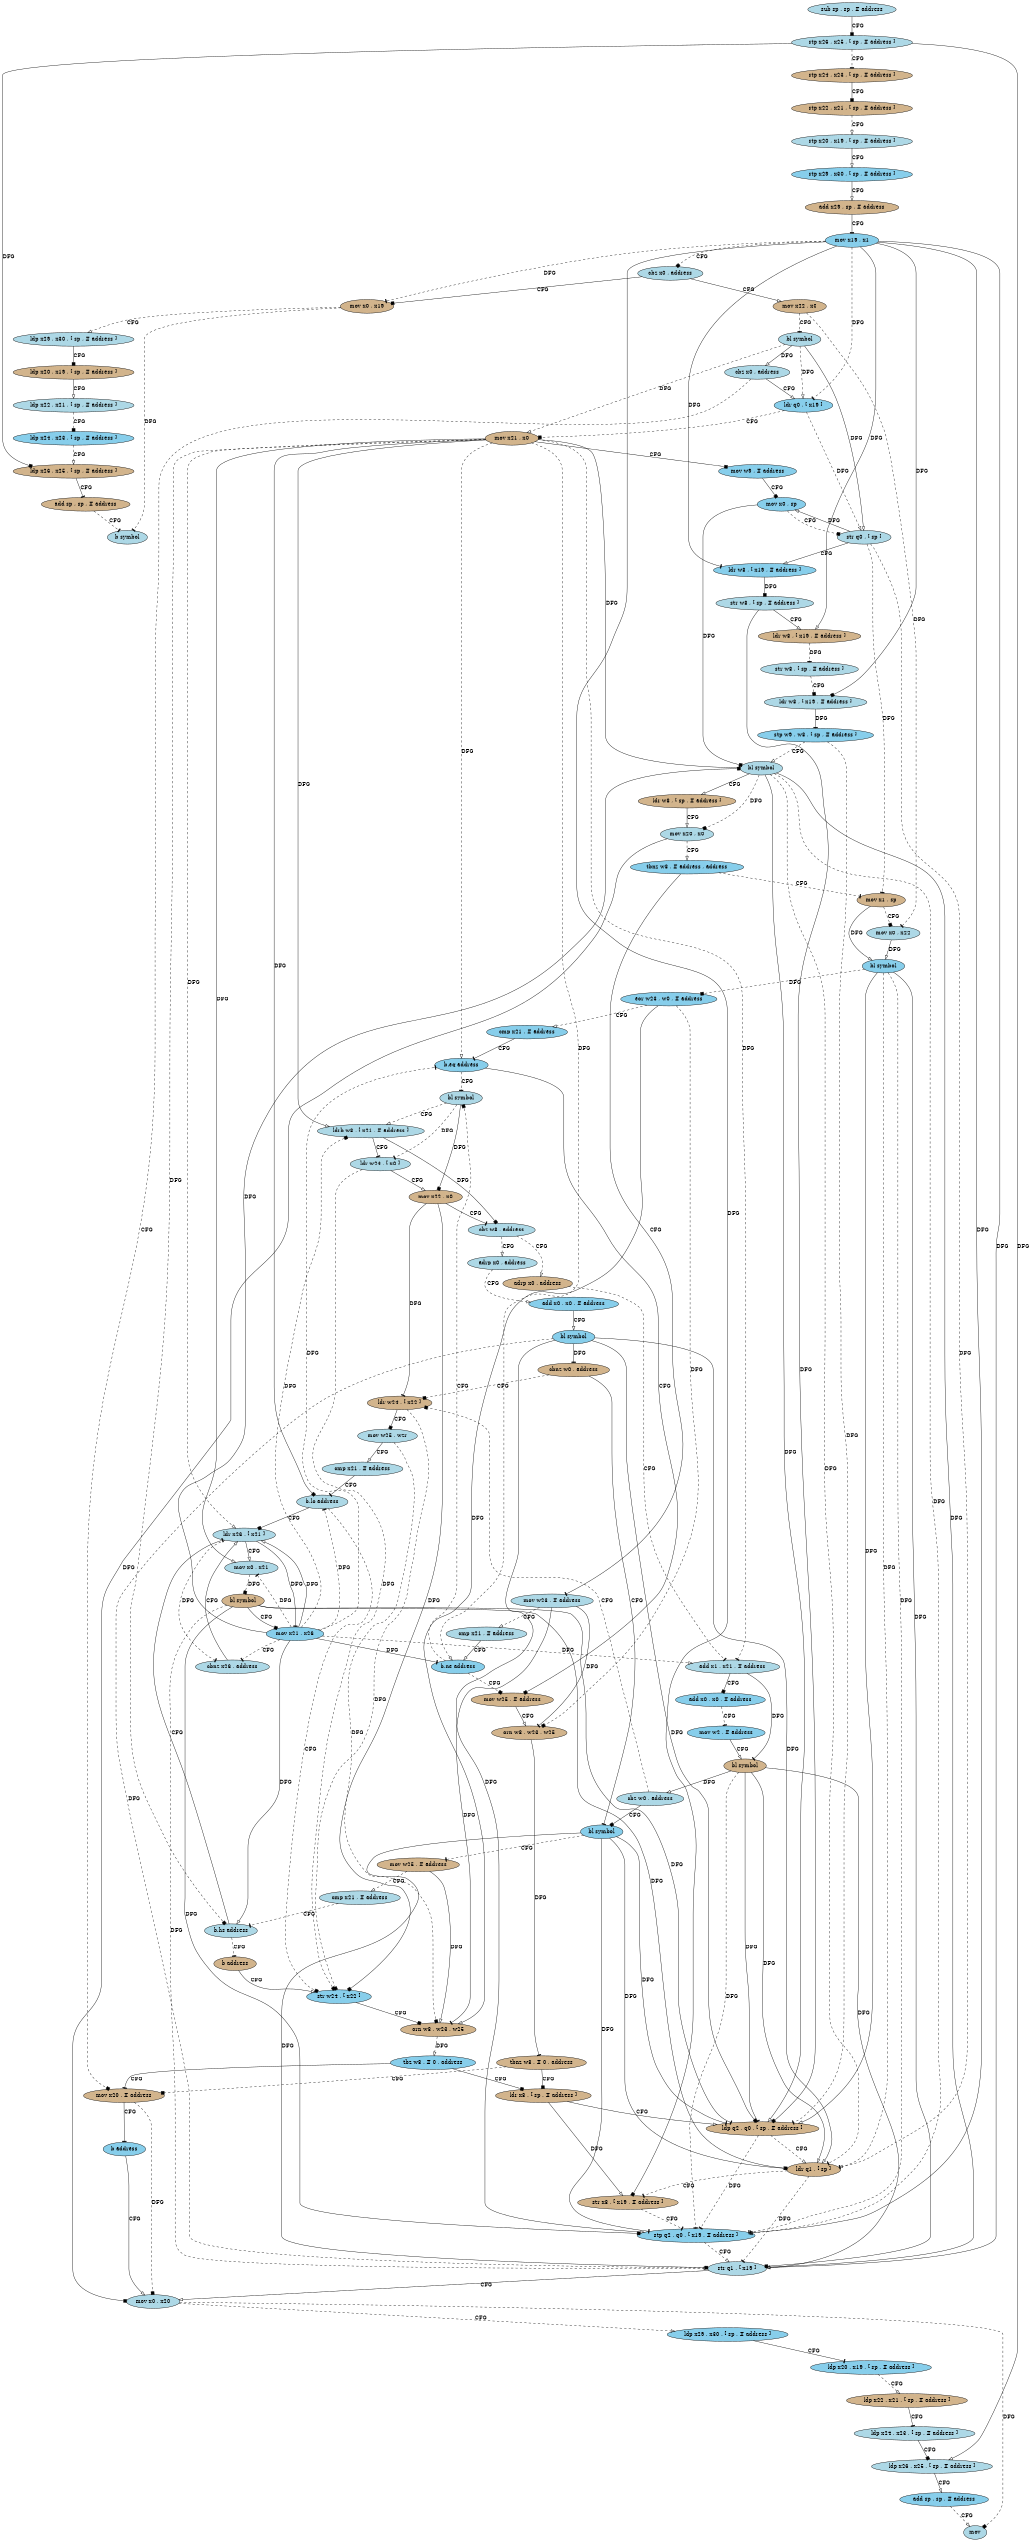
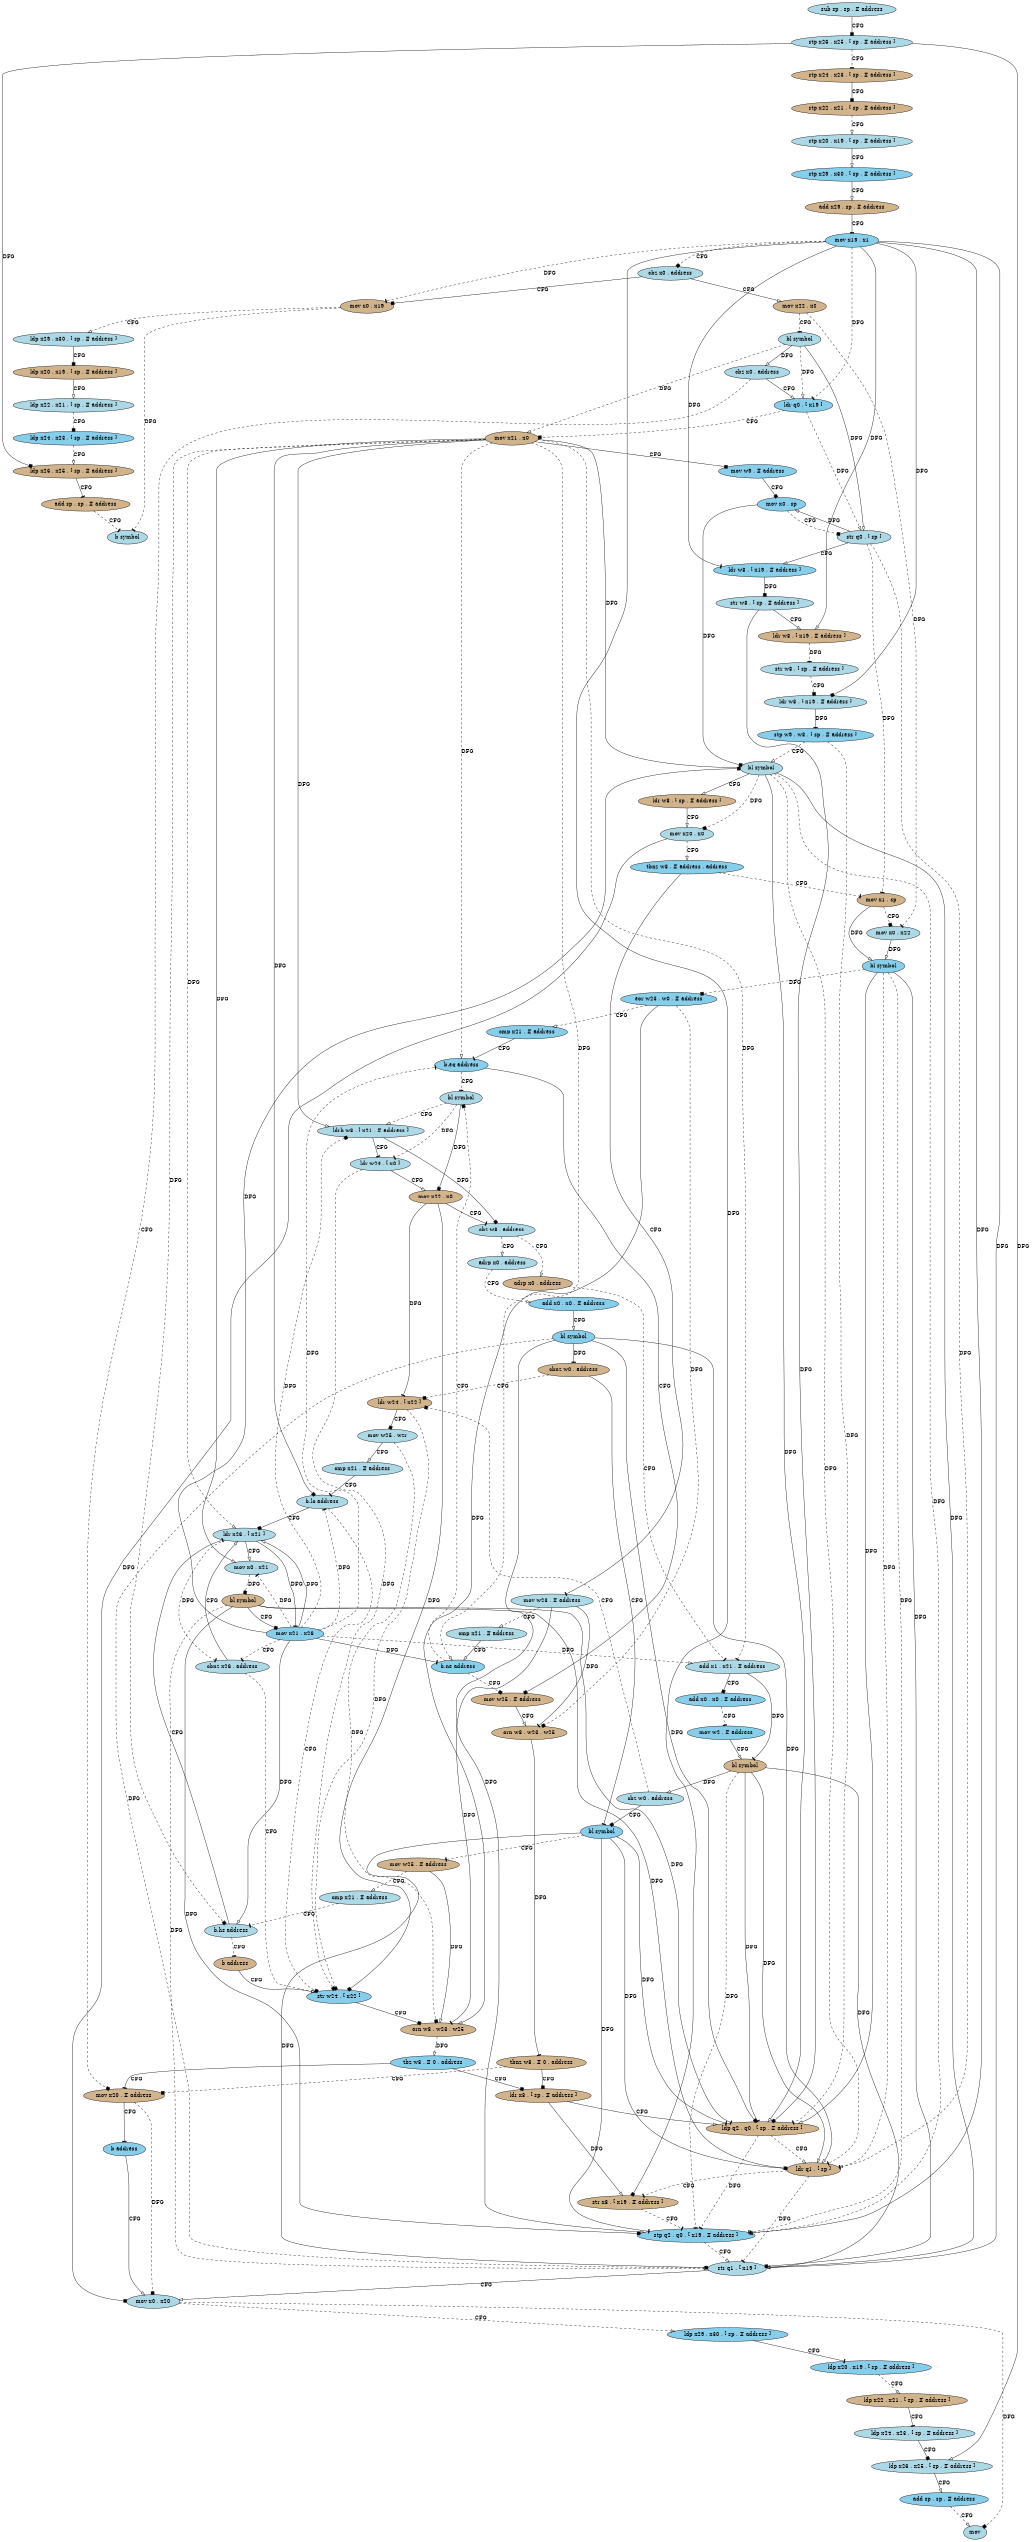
none -> (265, 1843)
